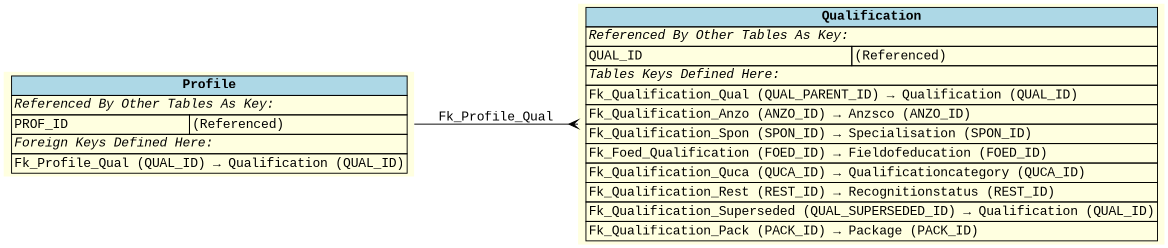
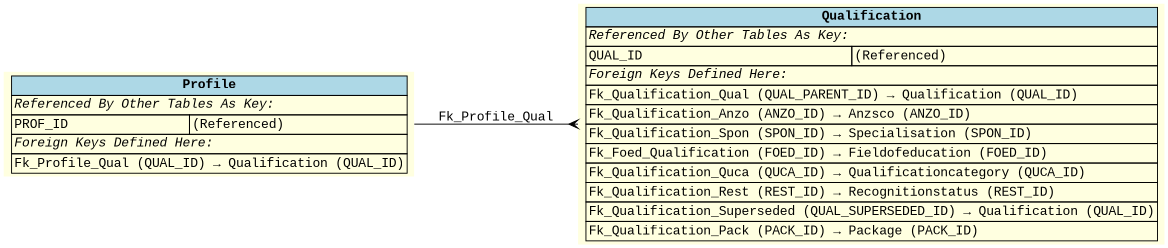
(685, 74) -> (688, 74)
